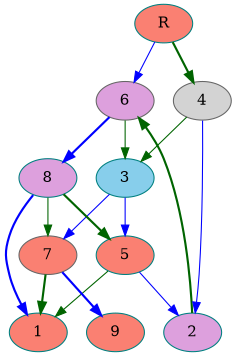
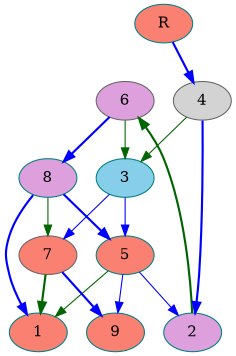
(147, 57) -> none
(181, 57) -> (181, 57)
(202, 211) -> (202, 211)
(82, 212) -> (82, 212)
none -> (121, 288)
